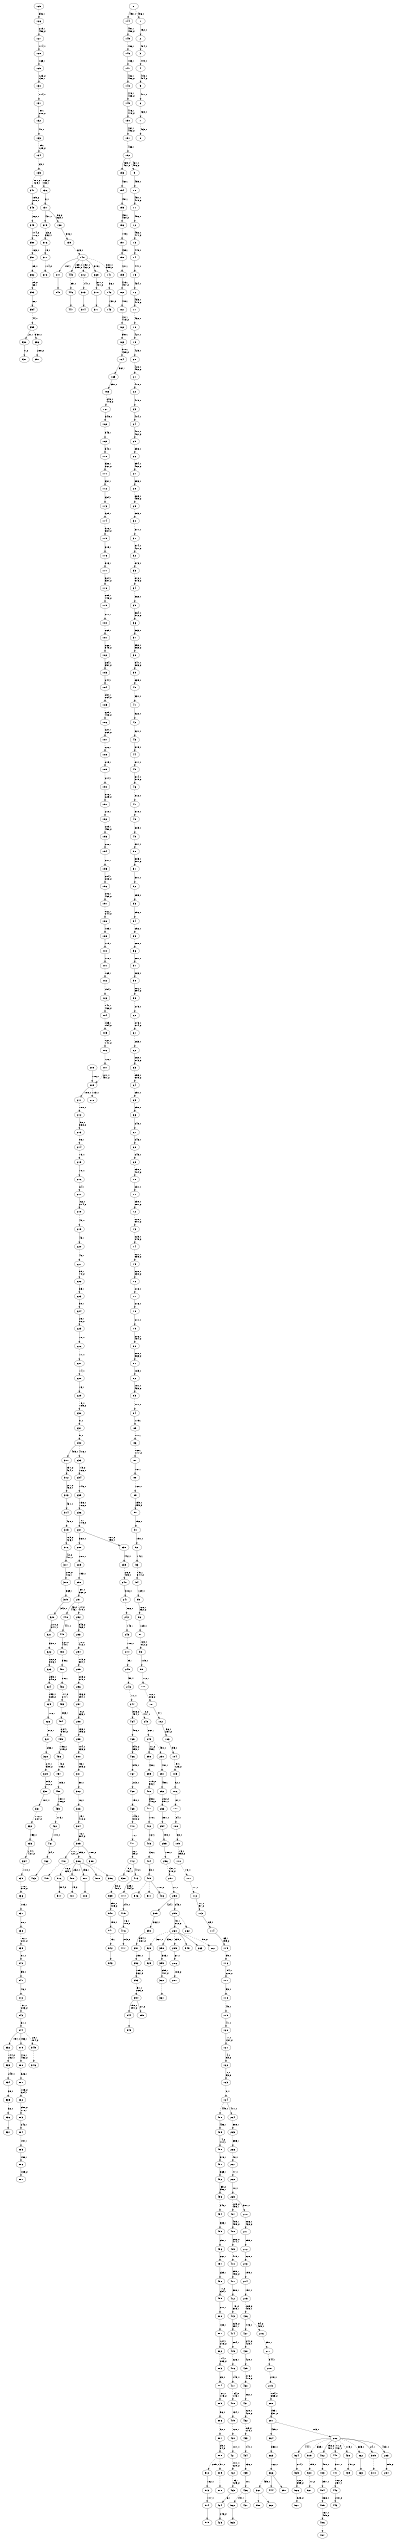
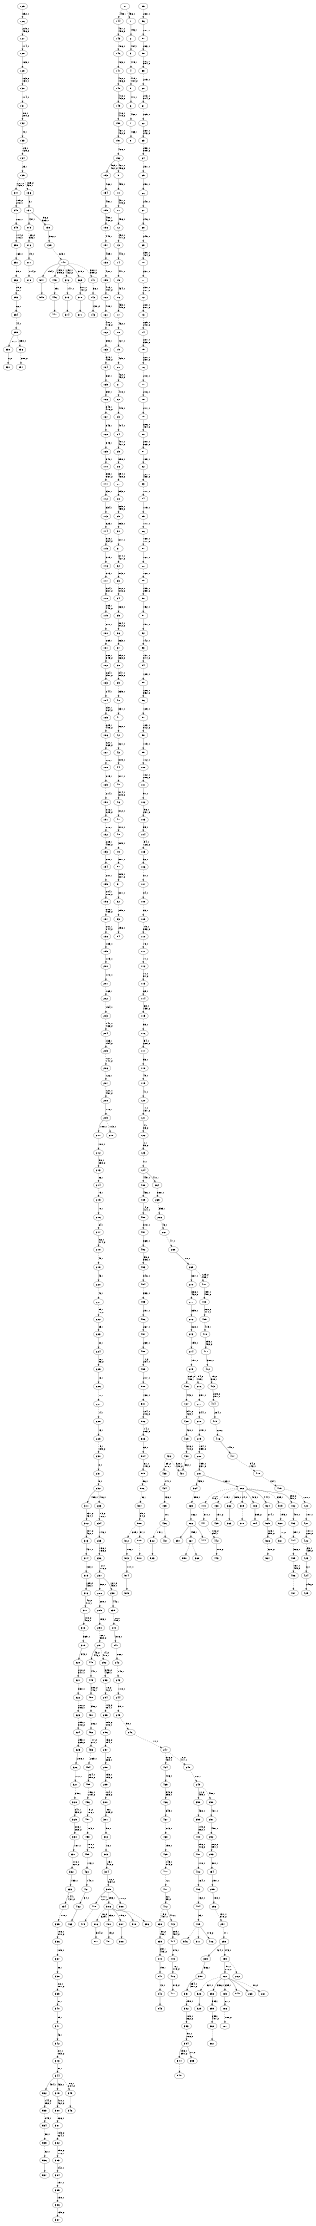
(135, 928) -> none
(101, 1077) -> (106, 1091)
(254, 2323) -> (196, 1377)
(246, 2411) -> (174, 1465)
